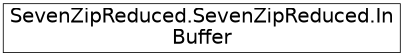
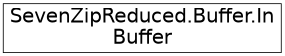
(202, 28) -> (142, 28)
